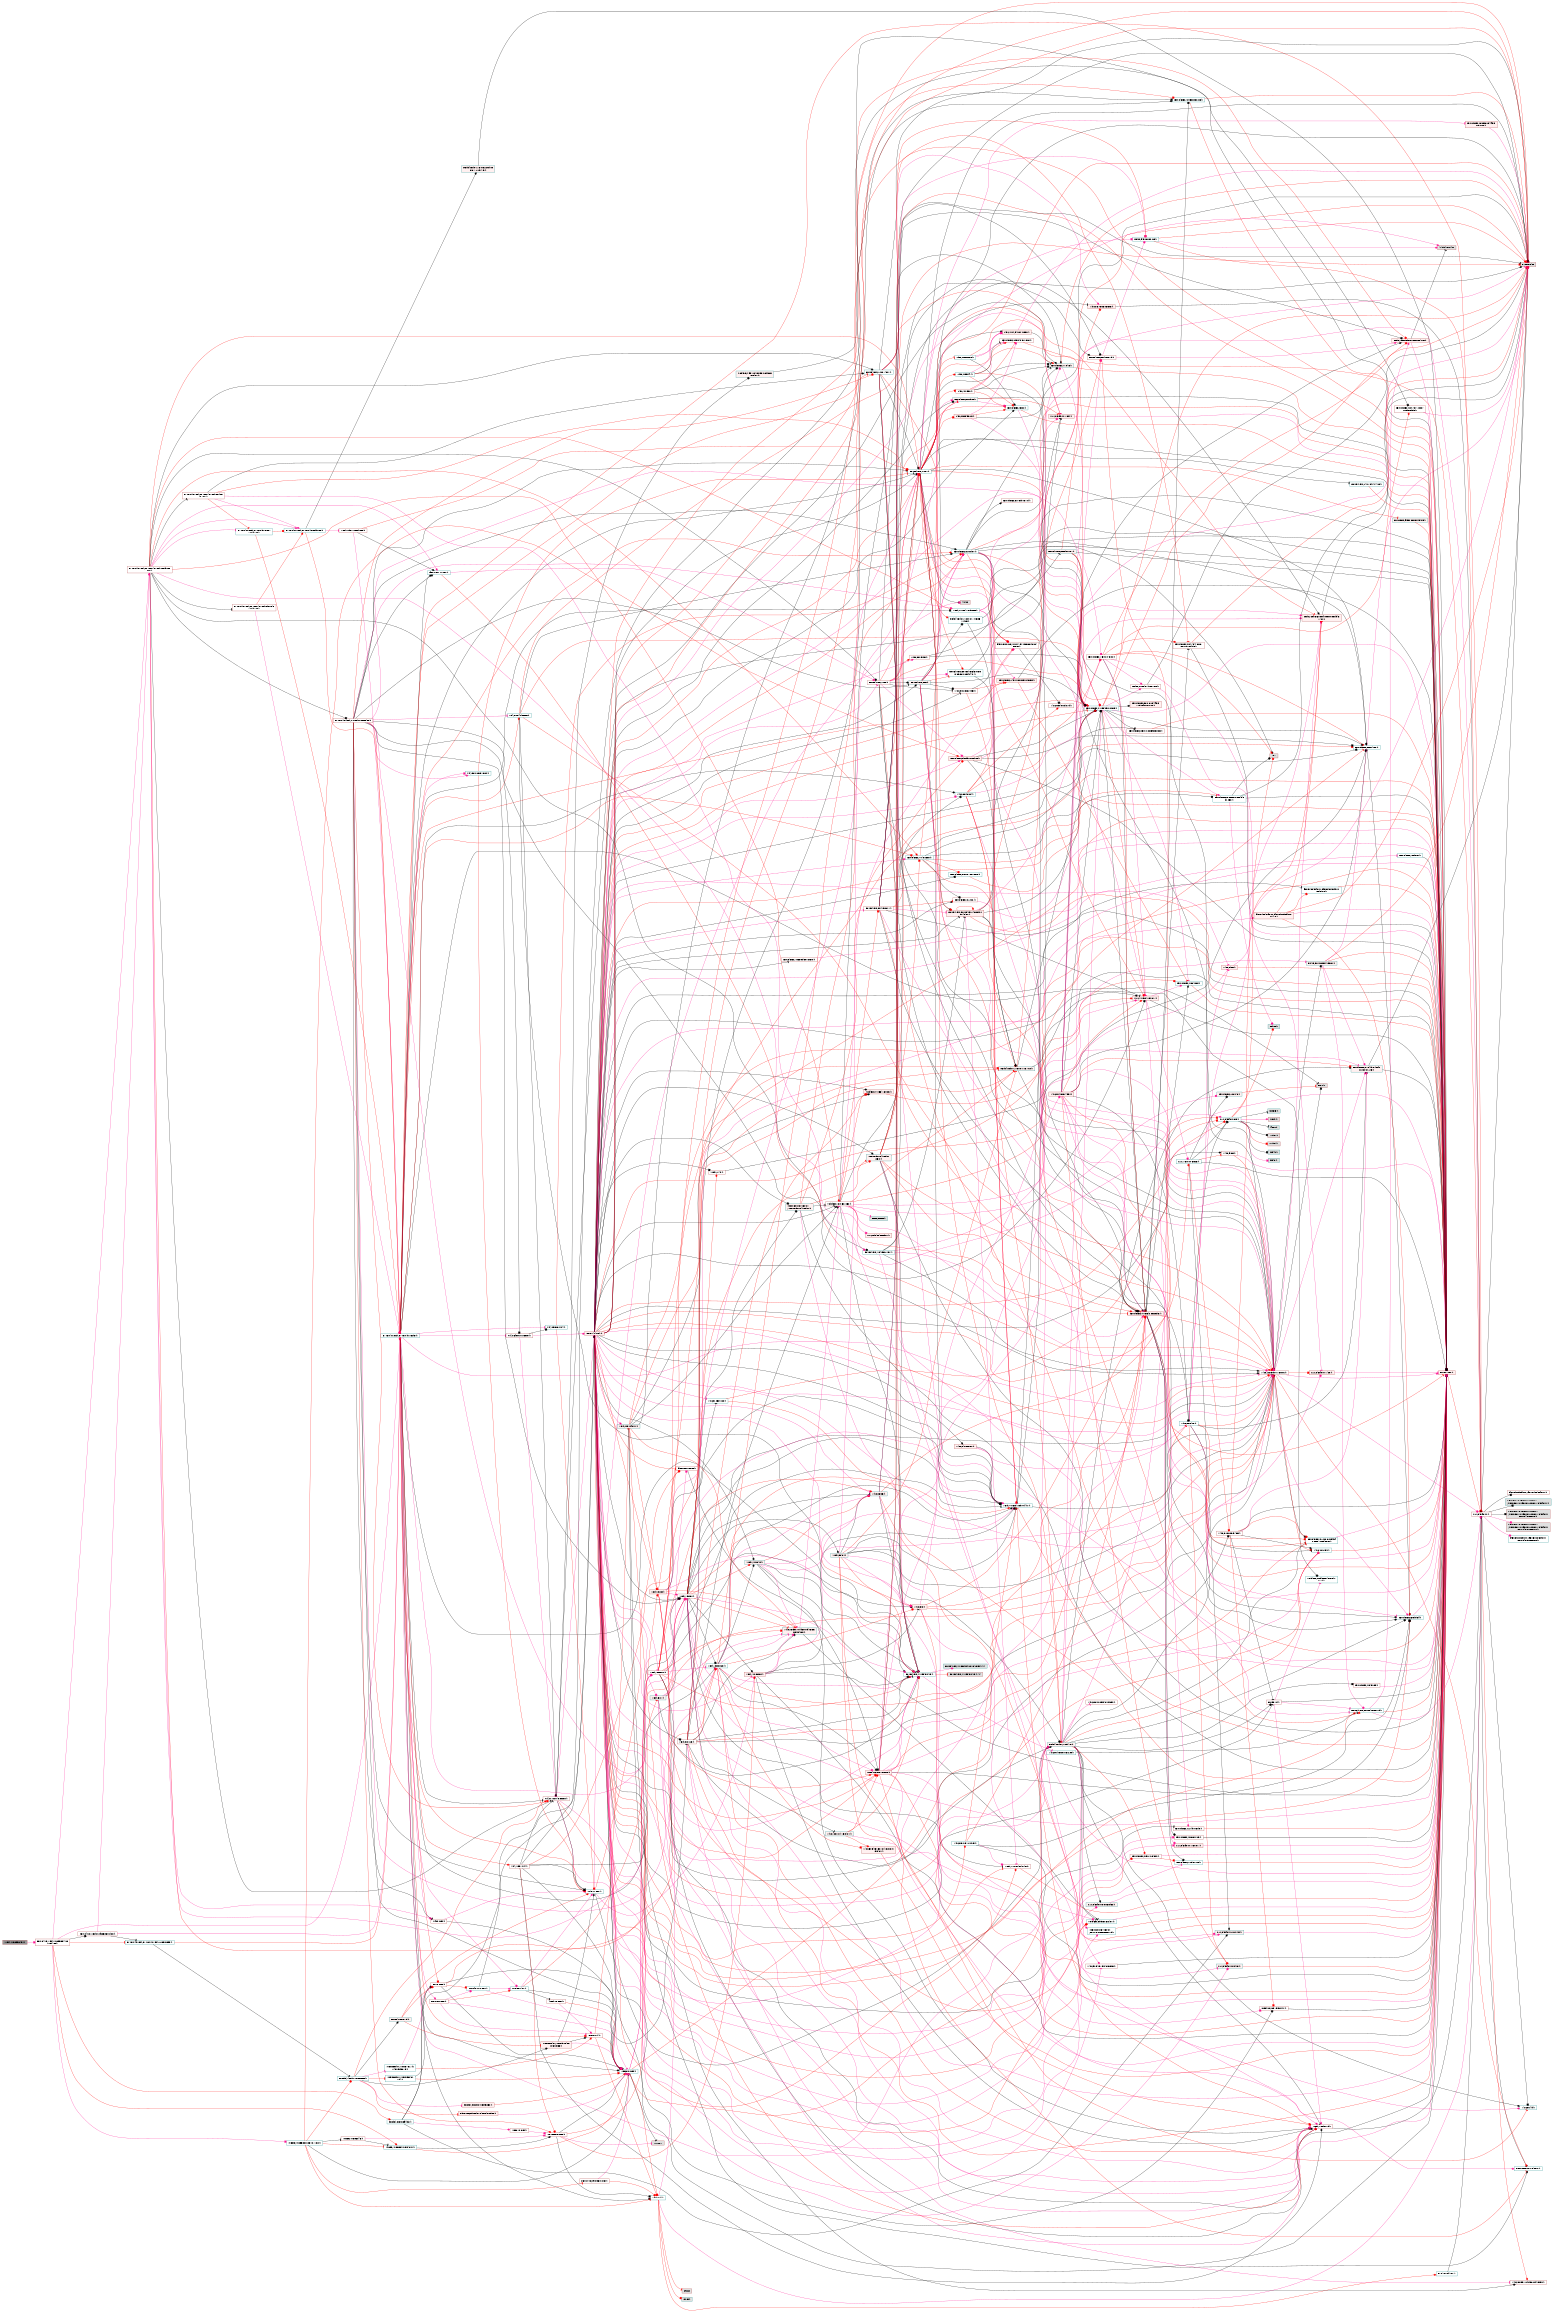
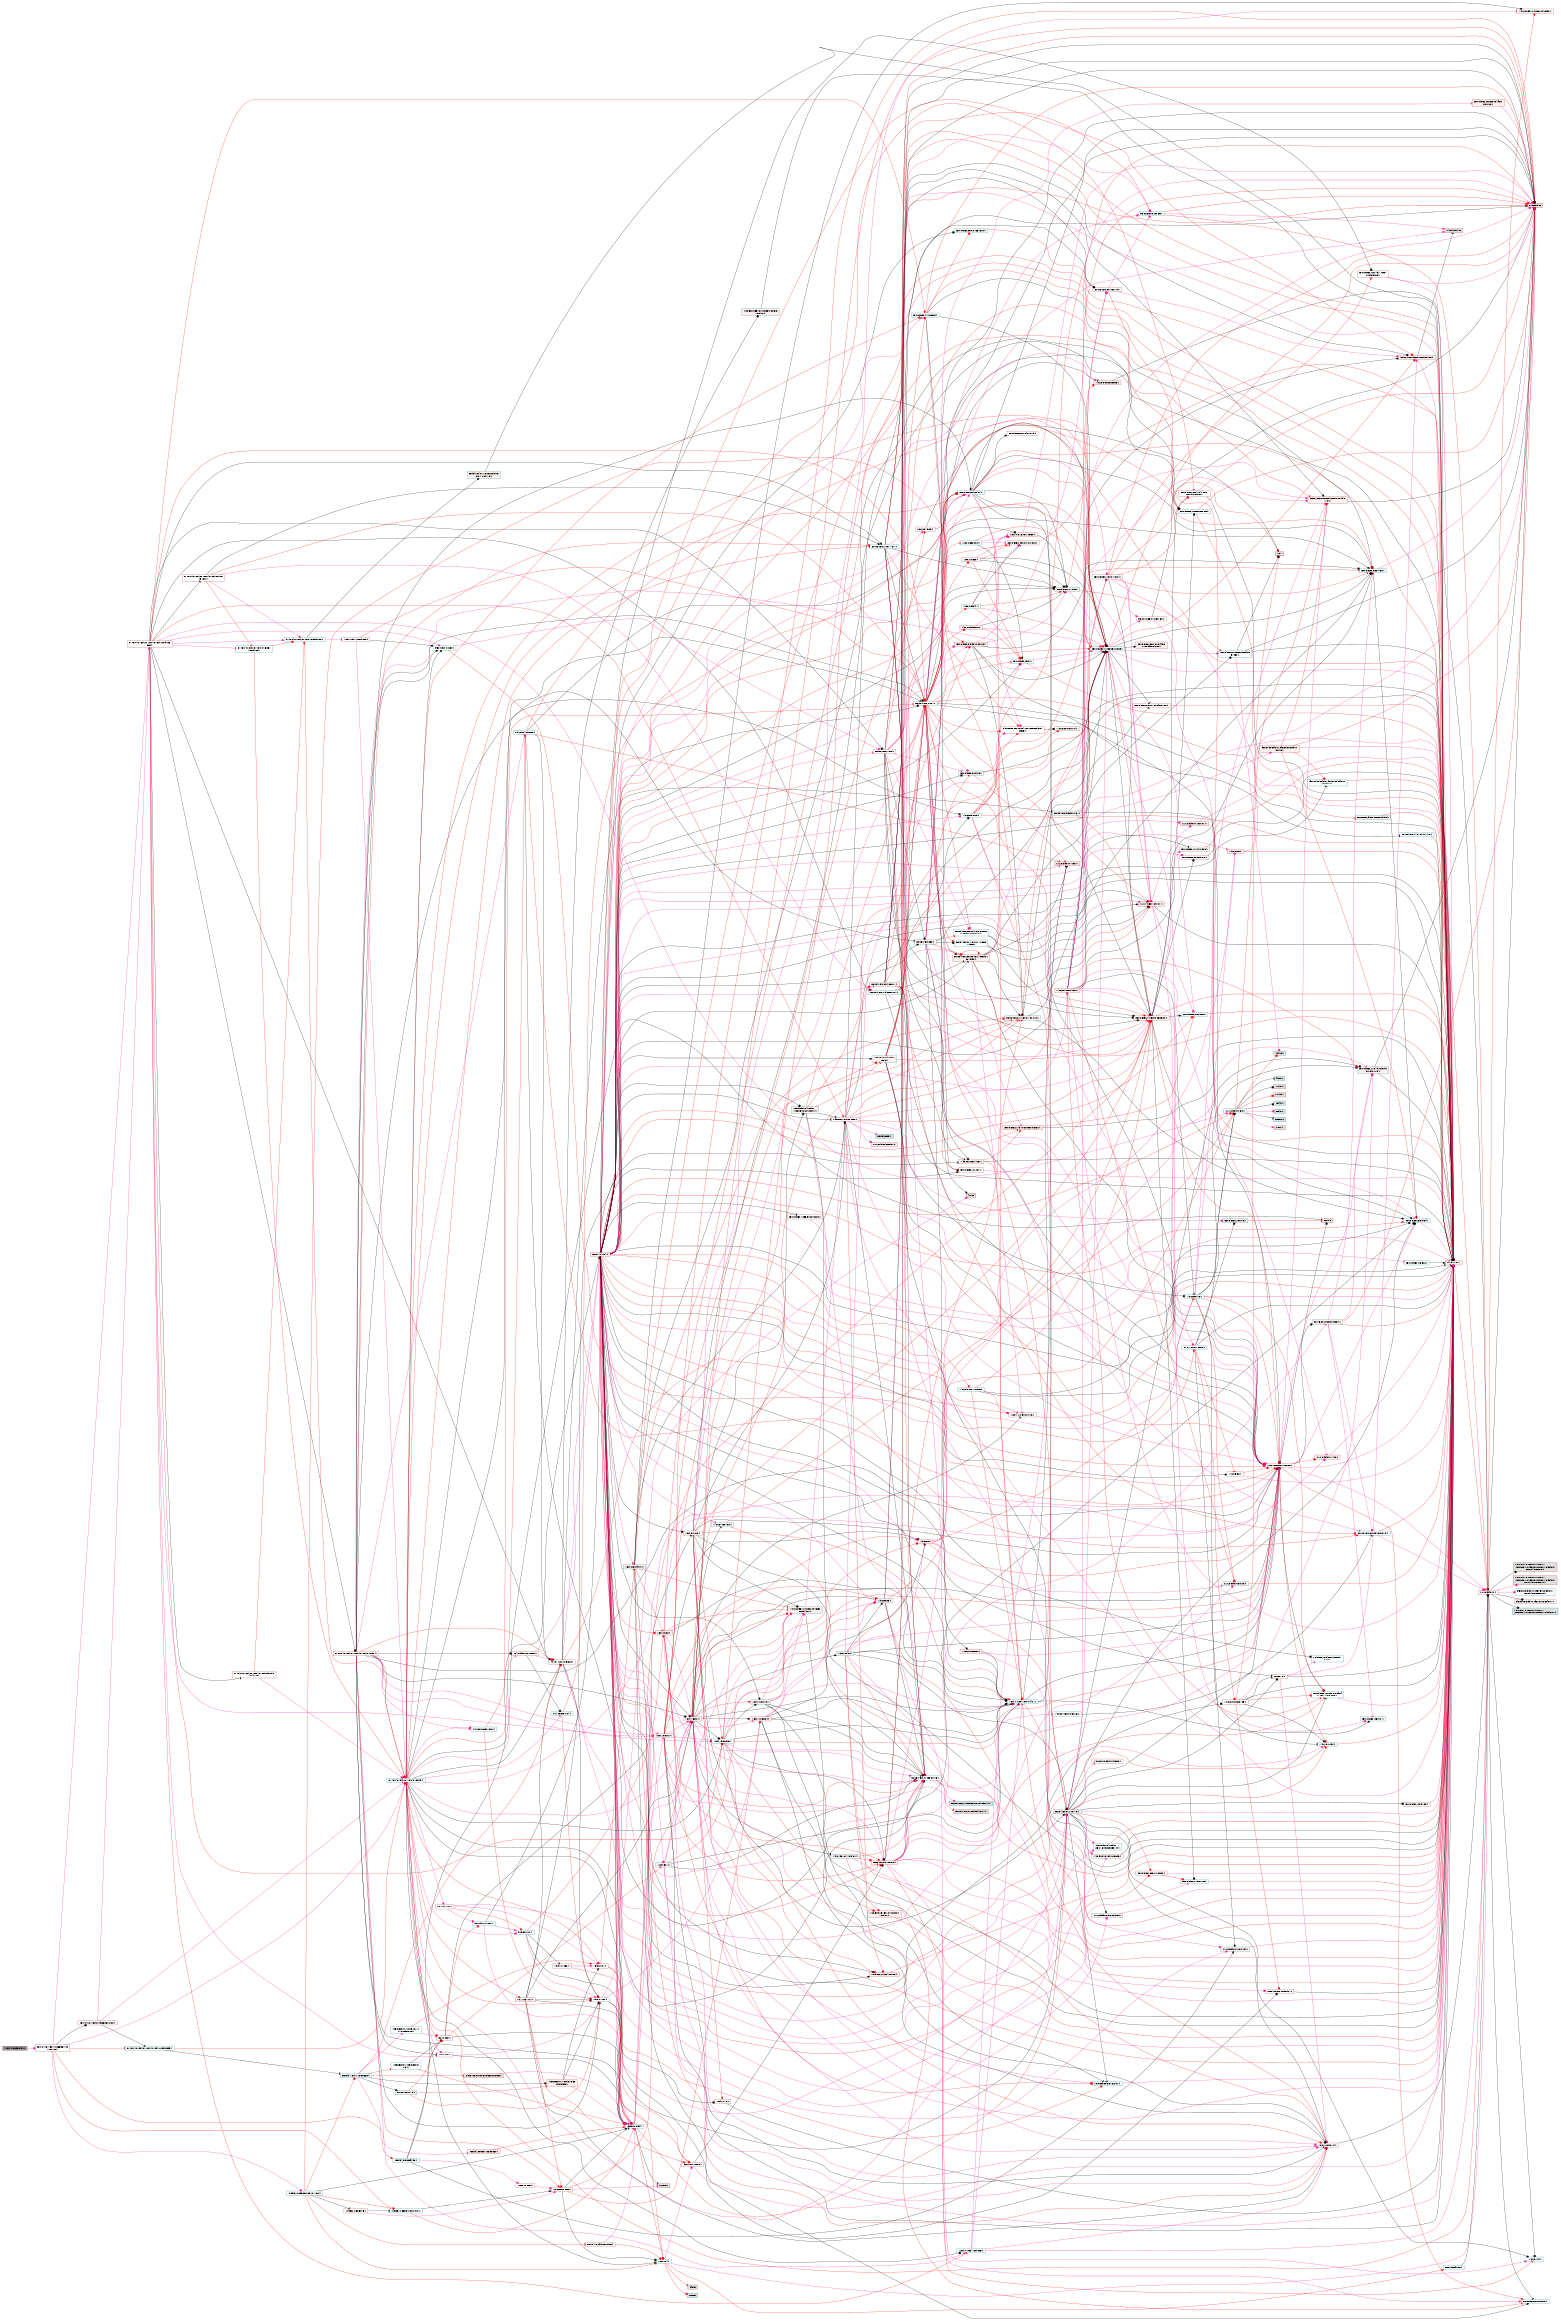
(353, 721) -> (356, 1654)
none -> (1373, 1719)
